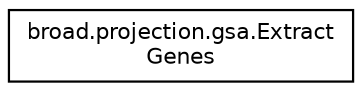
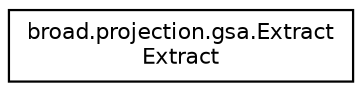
(181, 46) -> (181, 46)
